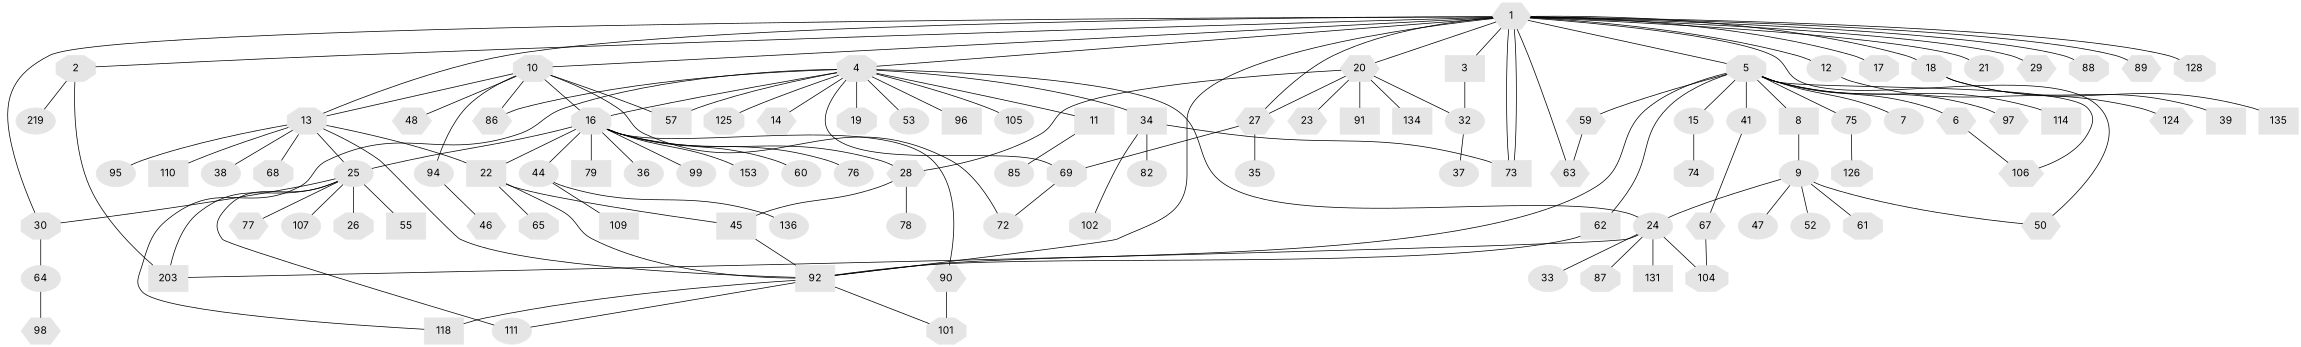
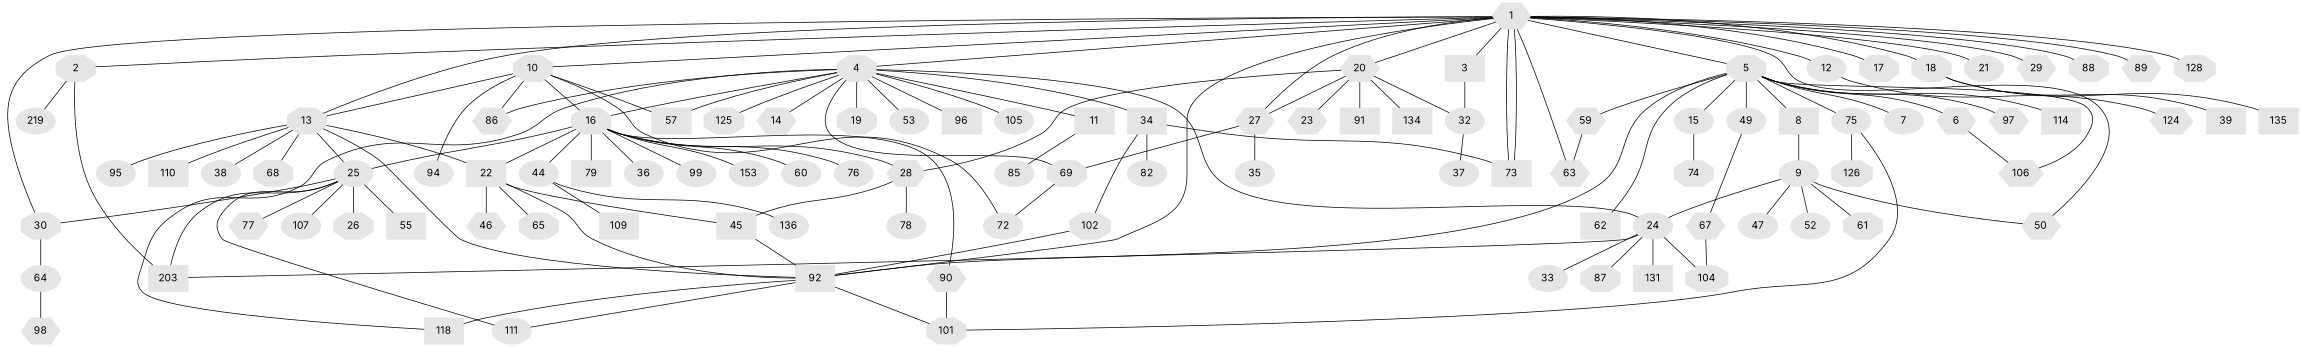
(412, 121) -> none
(1746, 121) -> (1746, 121)
(460, 200) -> (486, 200)
(1208, 260) -> (958, 253)
none -> (1495, 314)
